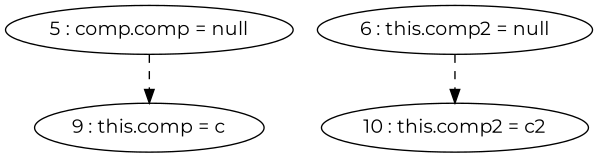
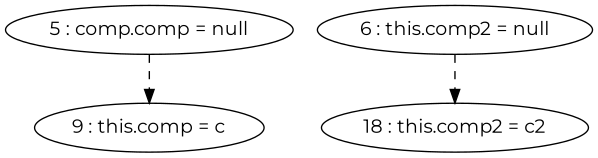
(455, 128) -> (455, 128)
